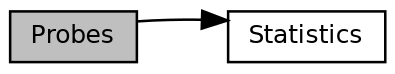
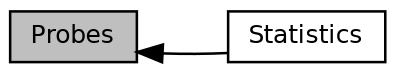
(170, 20) -> (195, 54)
